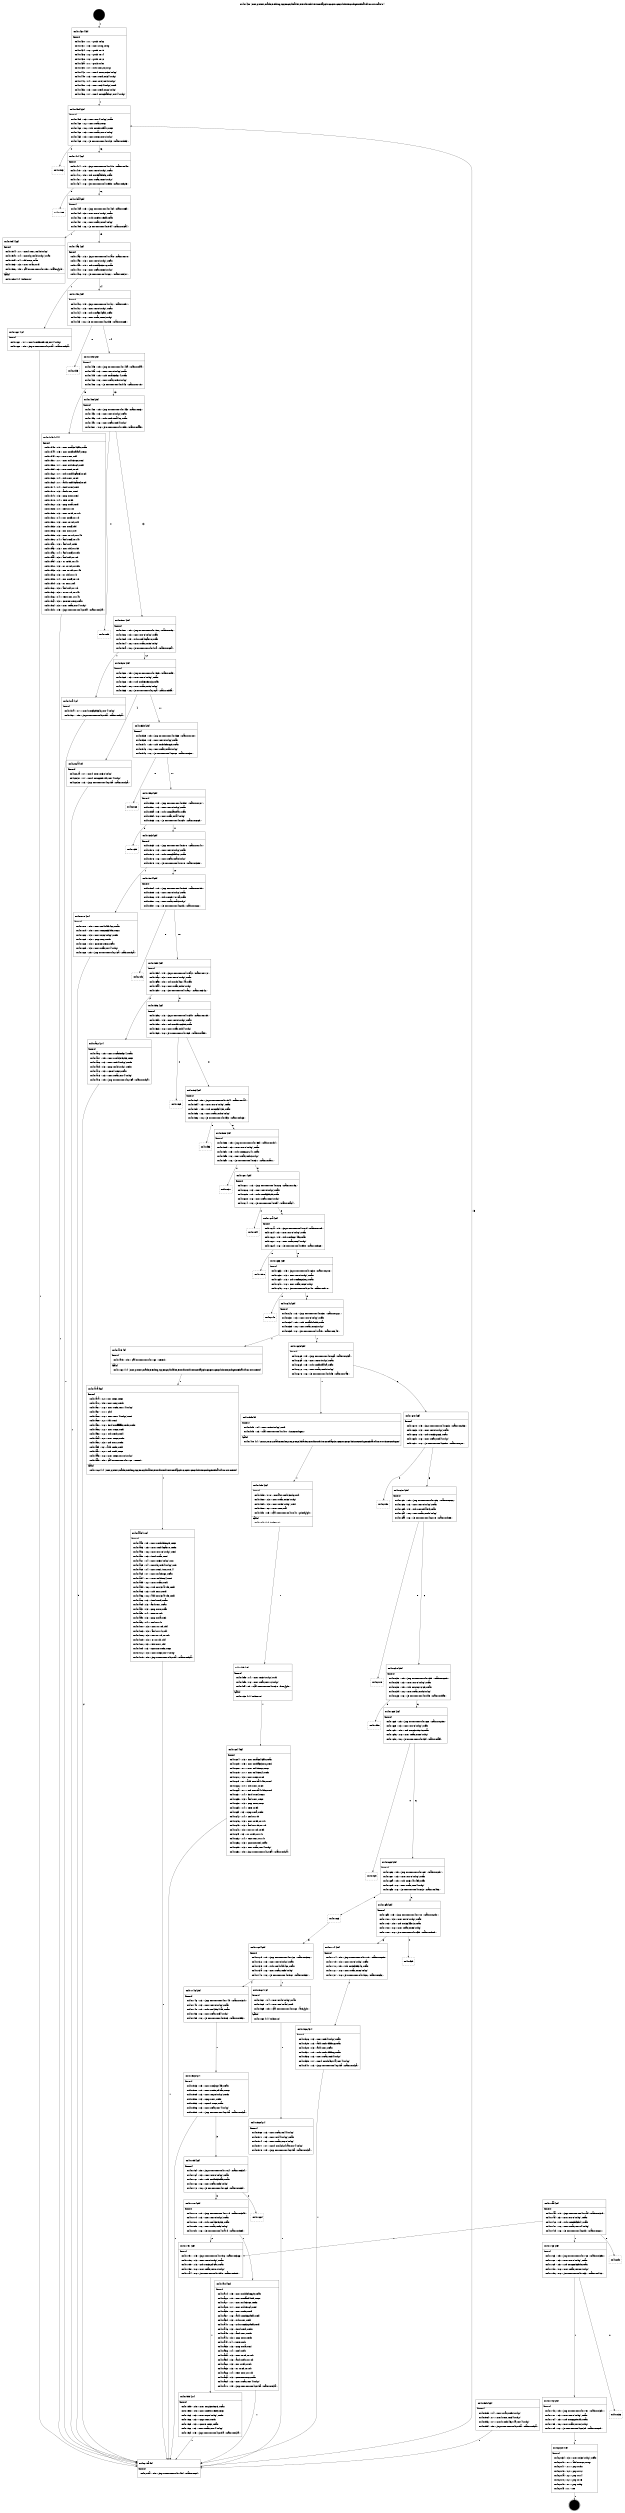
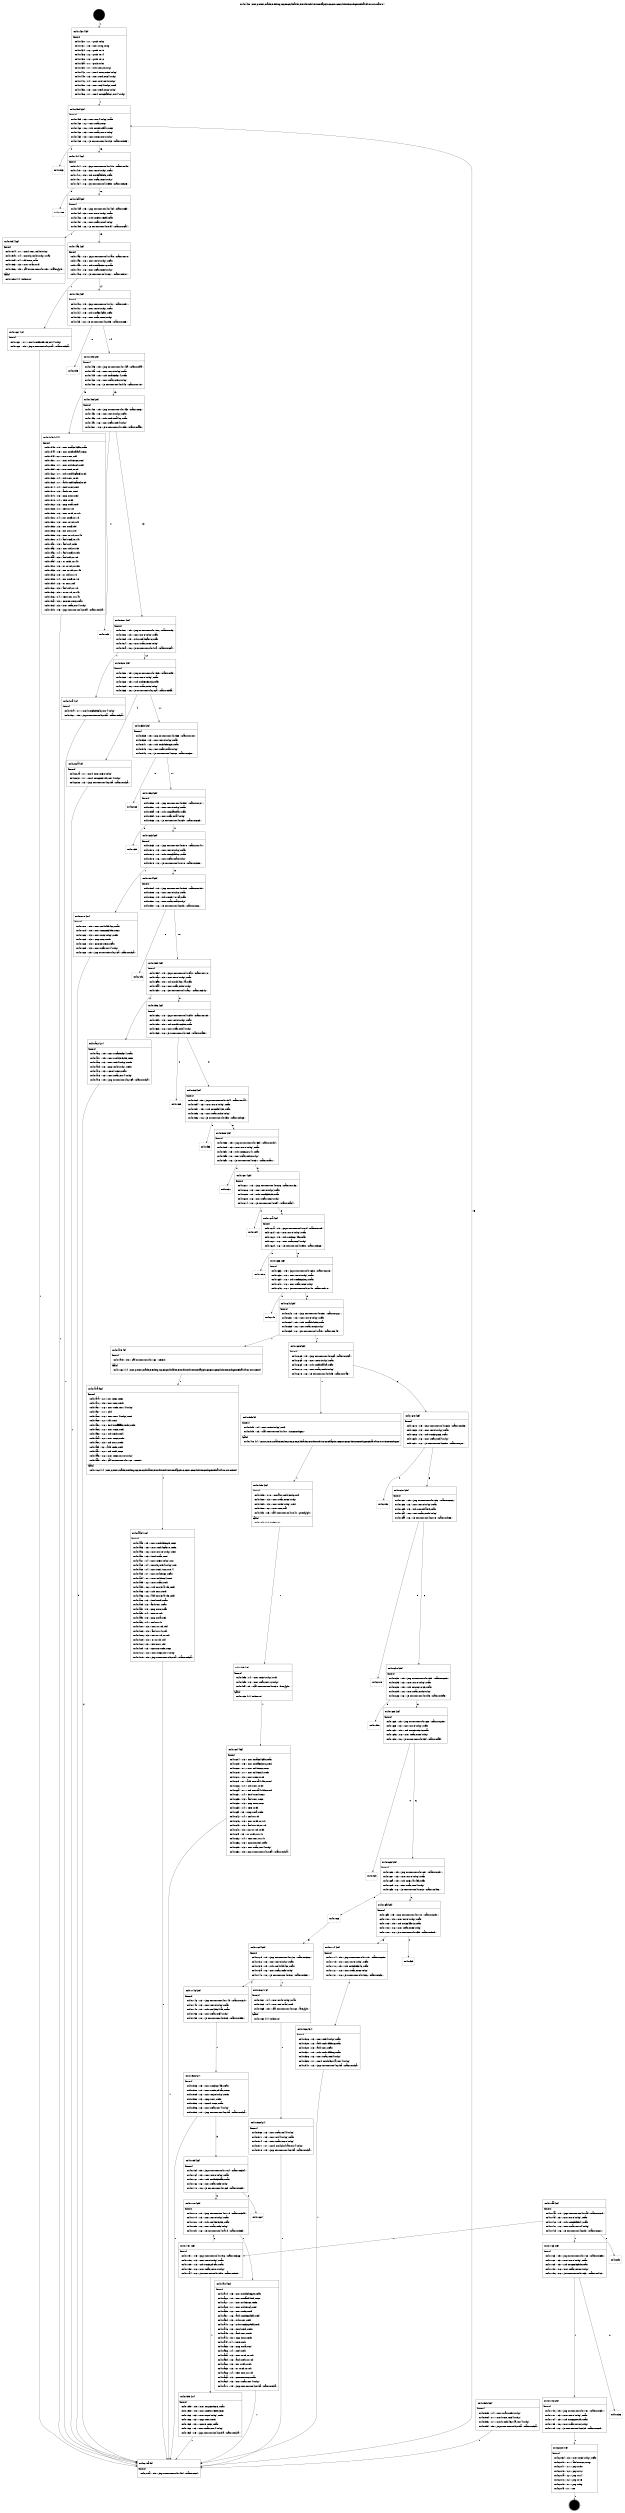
(211, 2238) -> (213, 2239)
